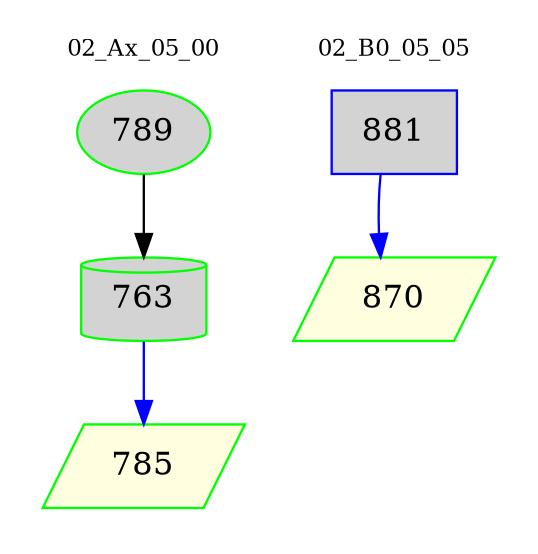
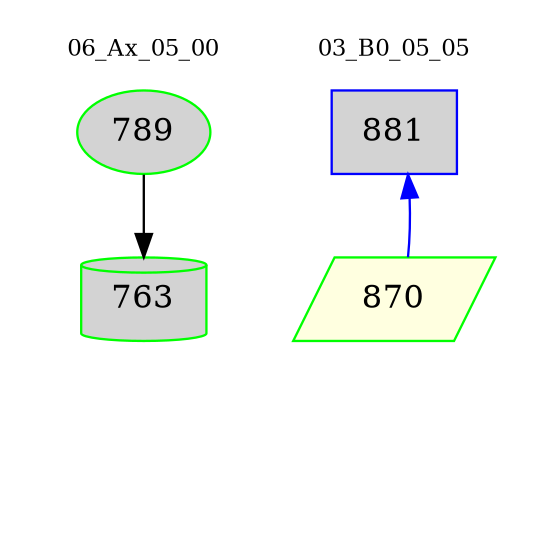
(144, 50) -> (144, 50)
(394, 50) -> (394, 50)
(379, 204) -> (410, 228)
(144, 466) -> none
